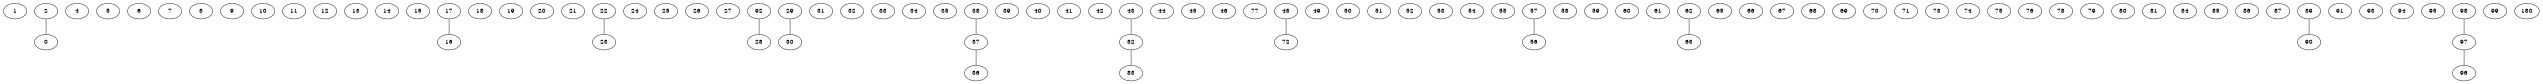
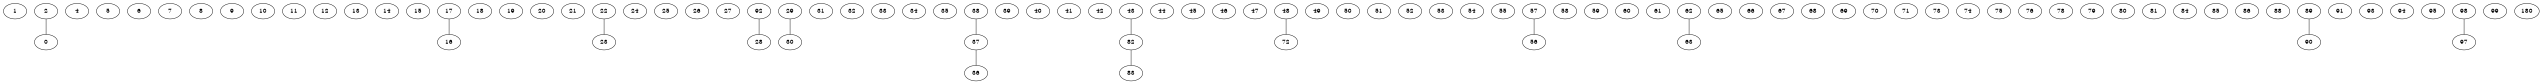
(1255, 11) -> (1255, 11)
(2278, 11) -> (2278, 11)
(2464, 73) -> none
